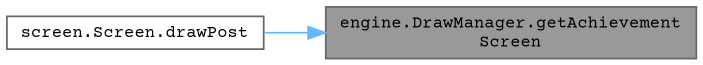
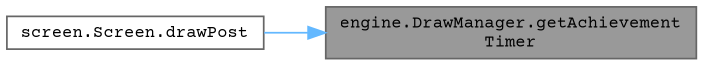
(511, 33) -> (511, 33)
